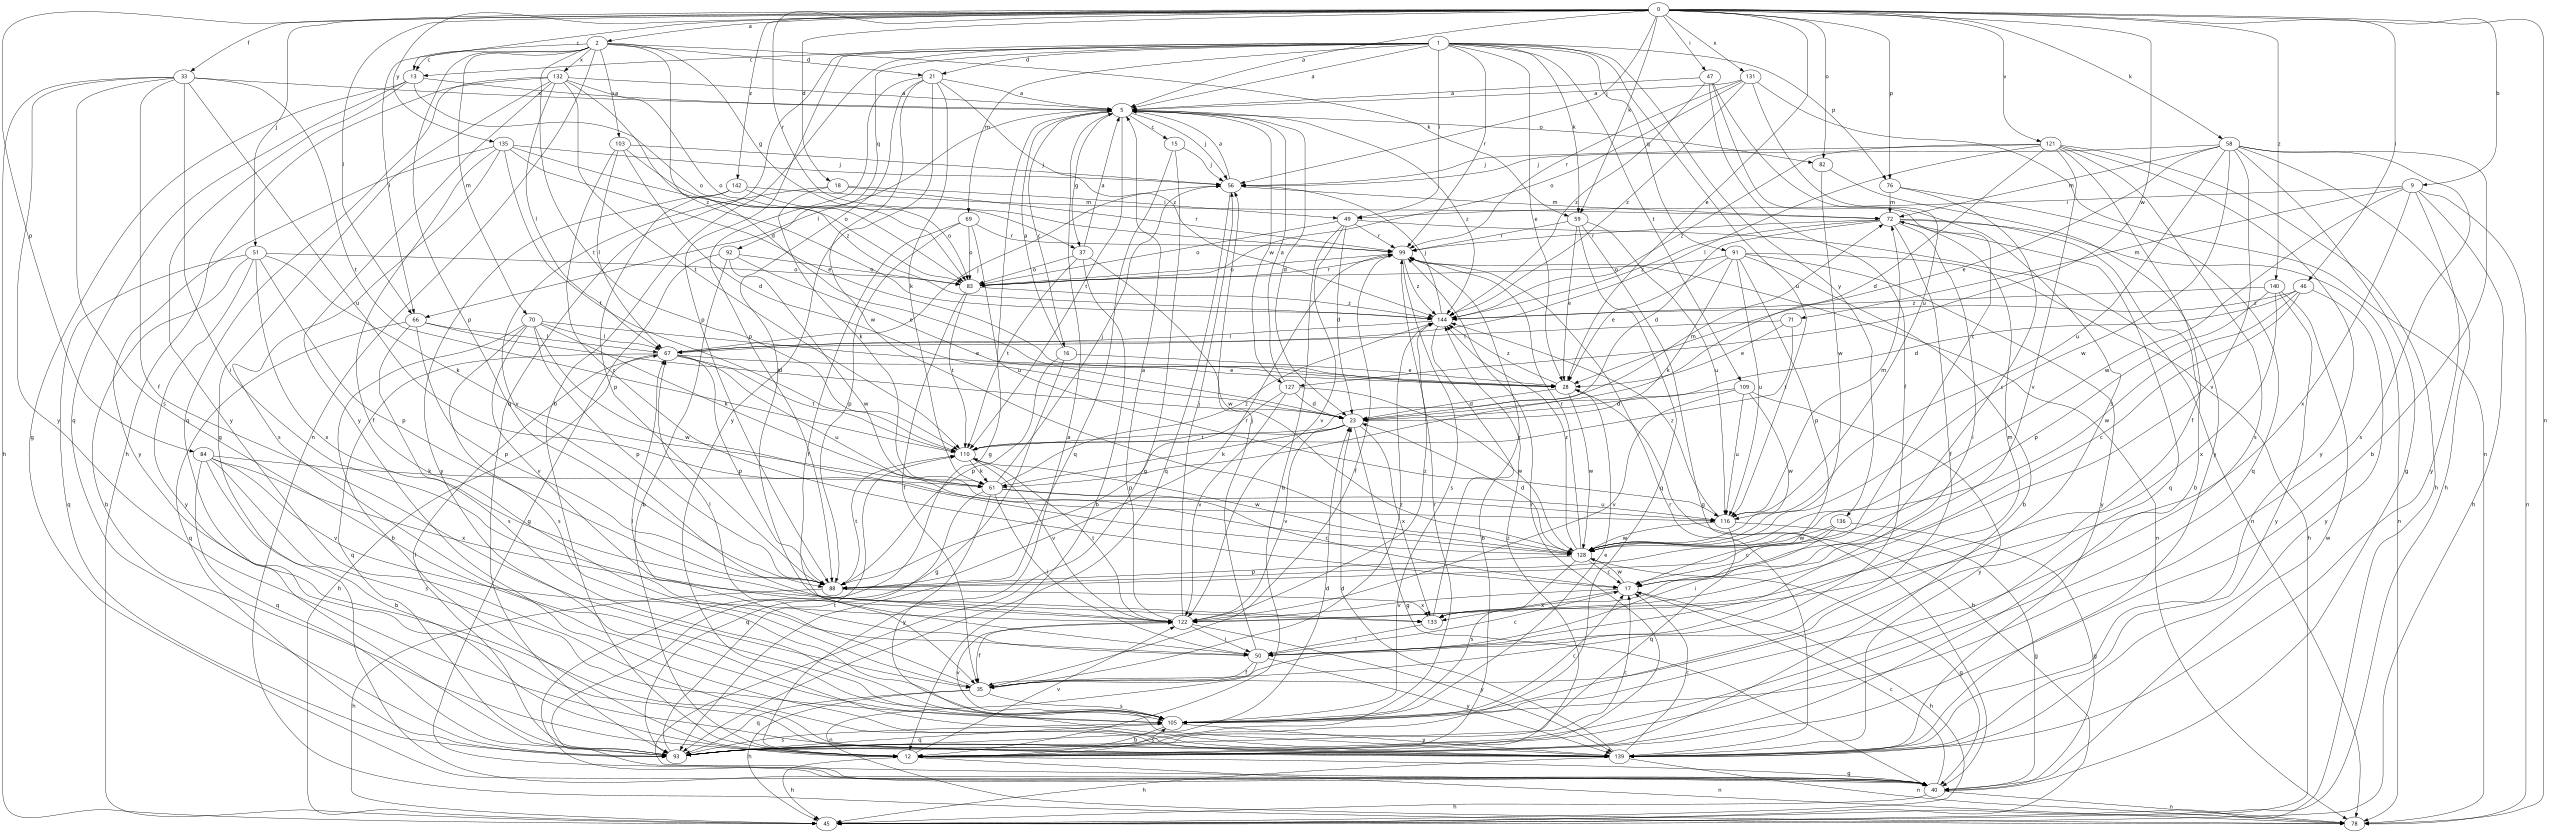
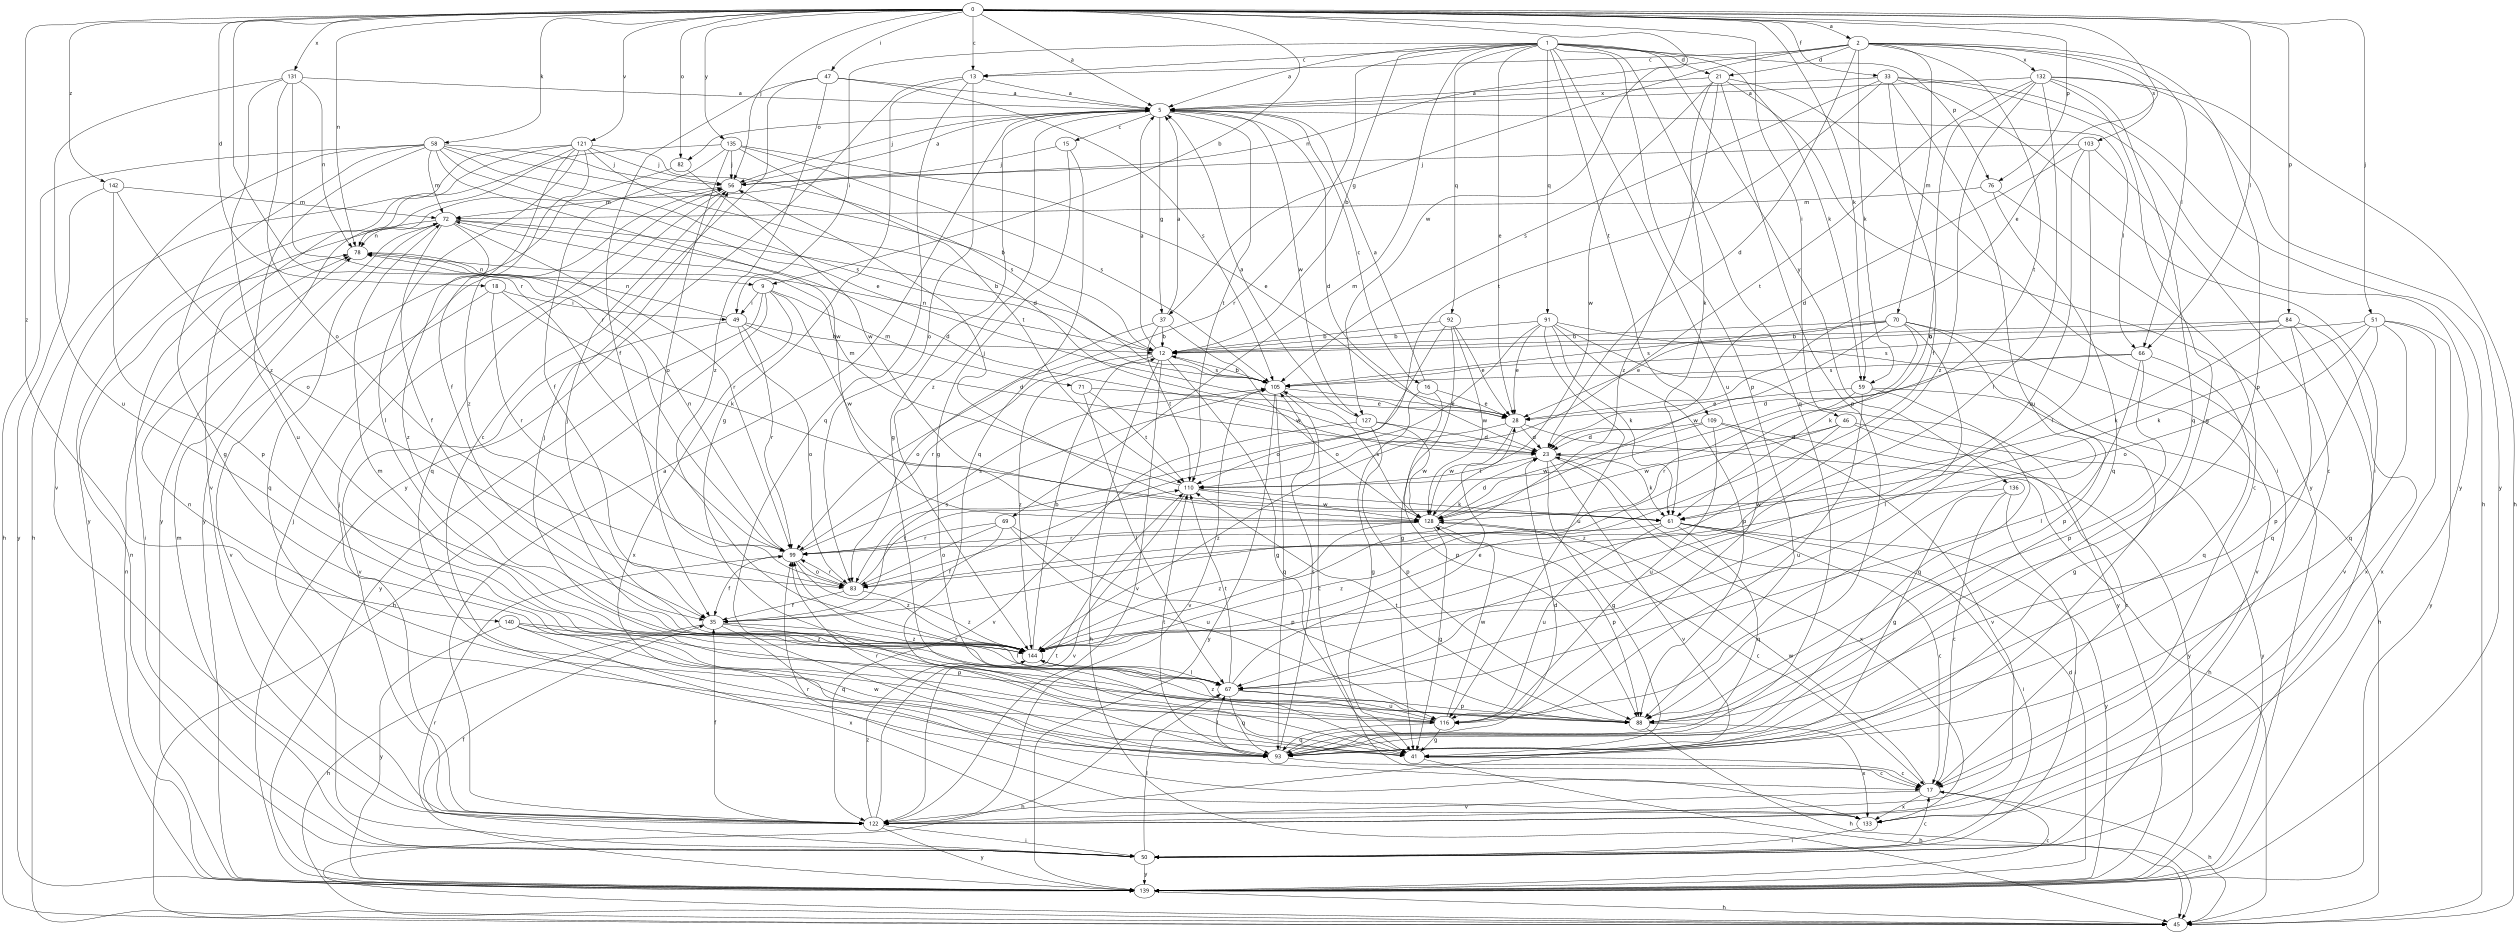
(2526, 549) -> (567, 278)
(1934, 790) -> (1414, 757)
